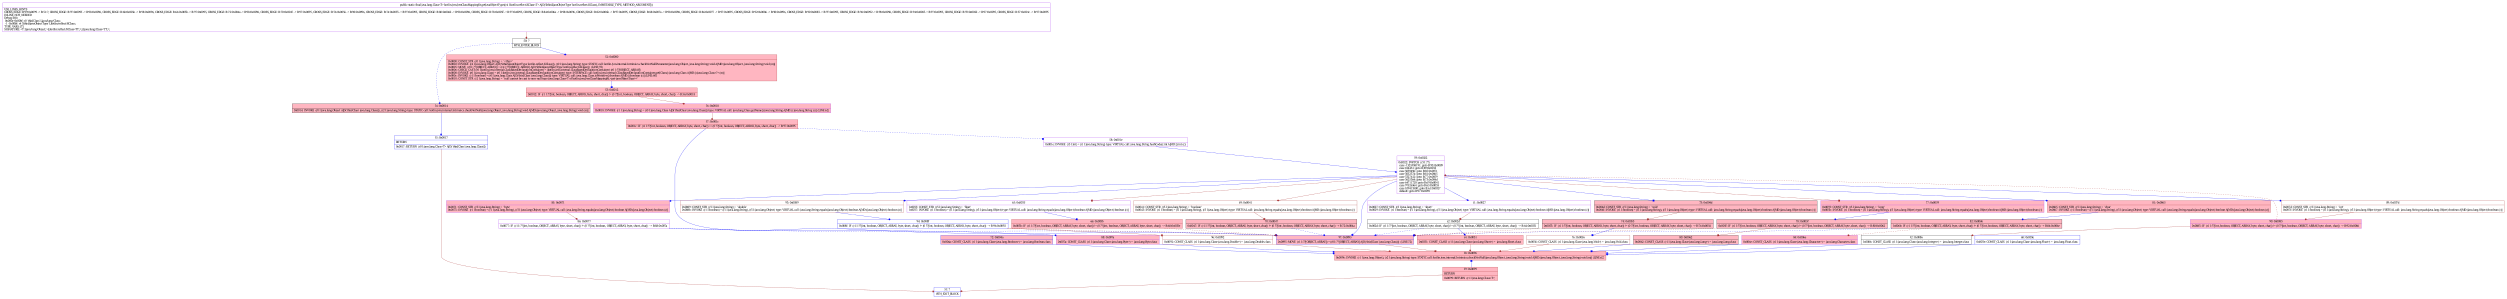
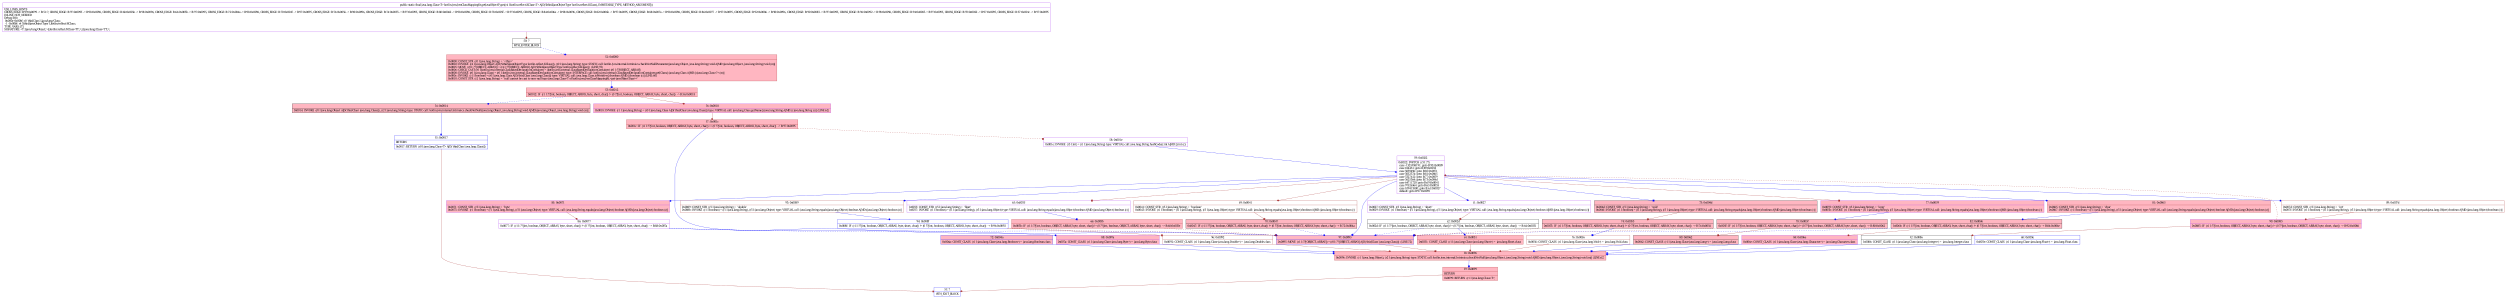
(453, 50) -> (527, 100)
(552, 51) -> (552, 51)
(920, 134) -> (920, 134)
(1889, 232) -> (1889, 232)
(1471, 265) -> (1469, 263)
